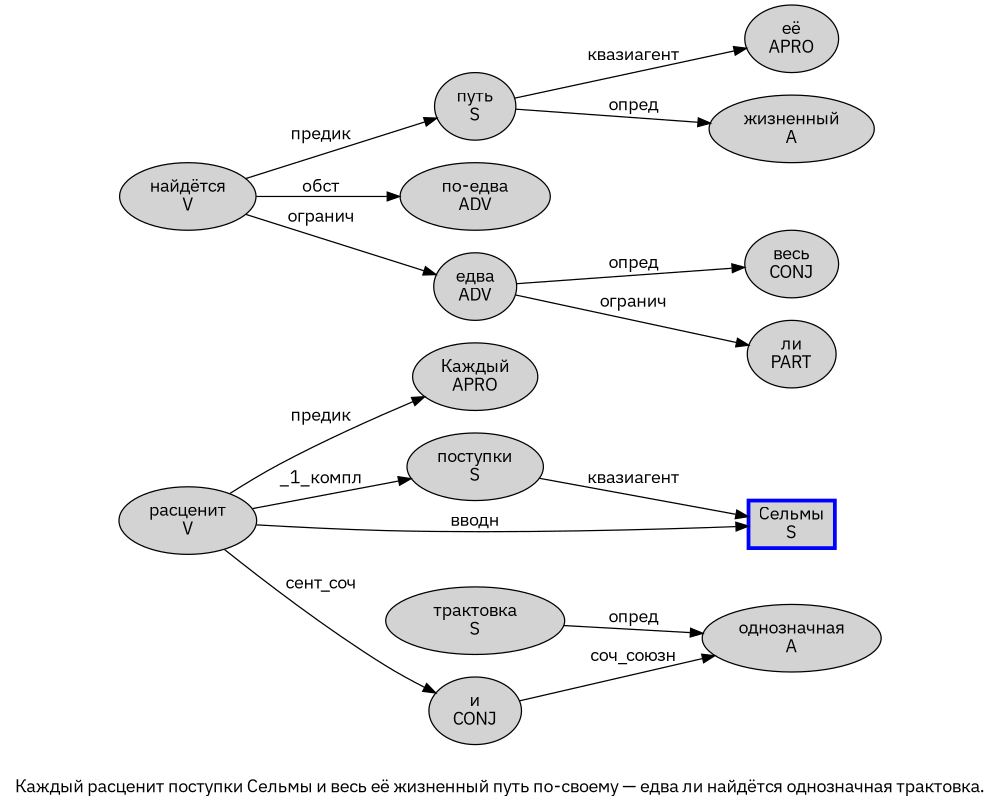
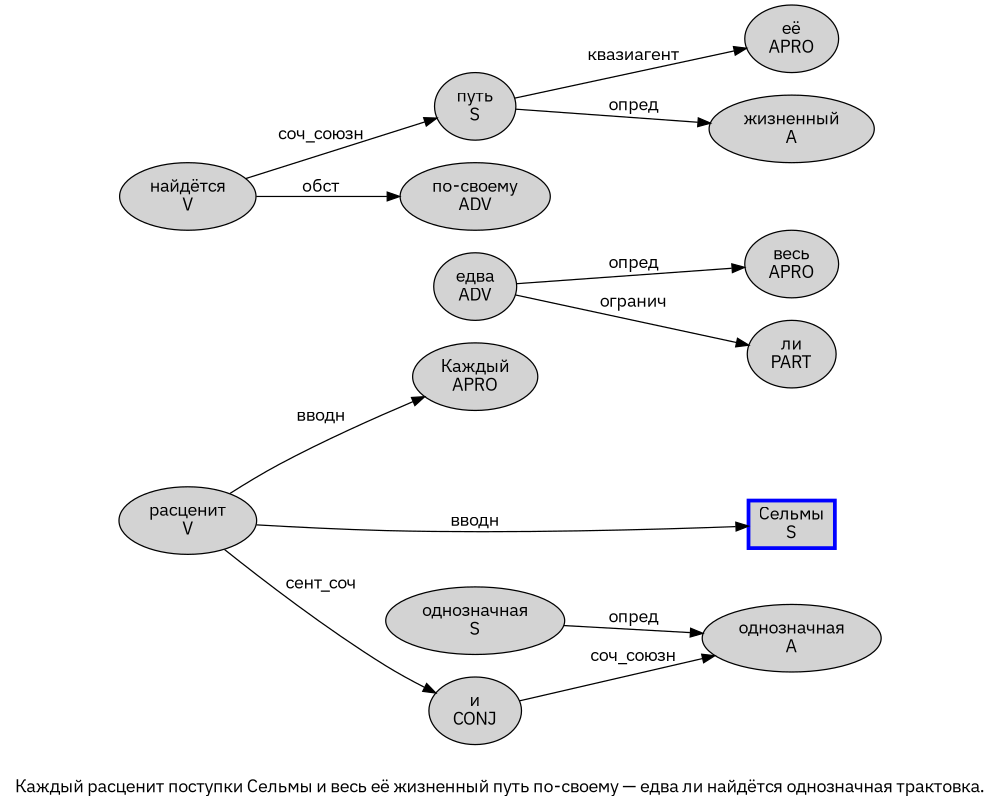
(321, 135) -> (321, 135)
(475, 196) -> (475, 196)
(335, 243) -> none
(792, 264) -> (792, 264)
(321, 416) -> (321, 416)
(475, 467) -> none
(475, 621) -> (475, 621)
